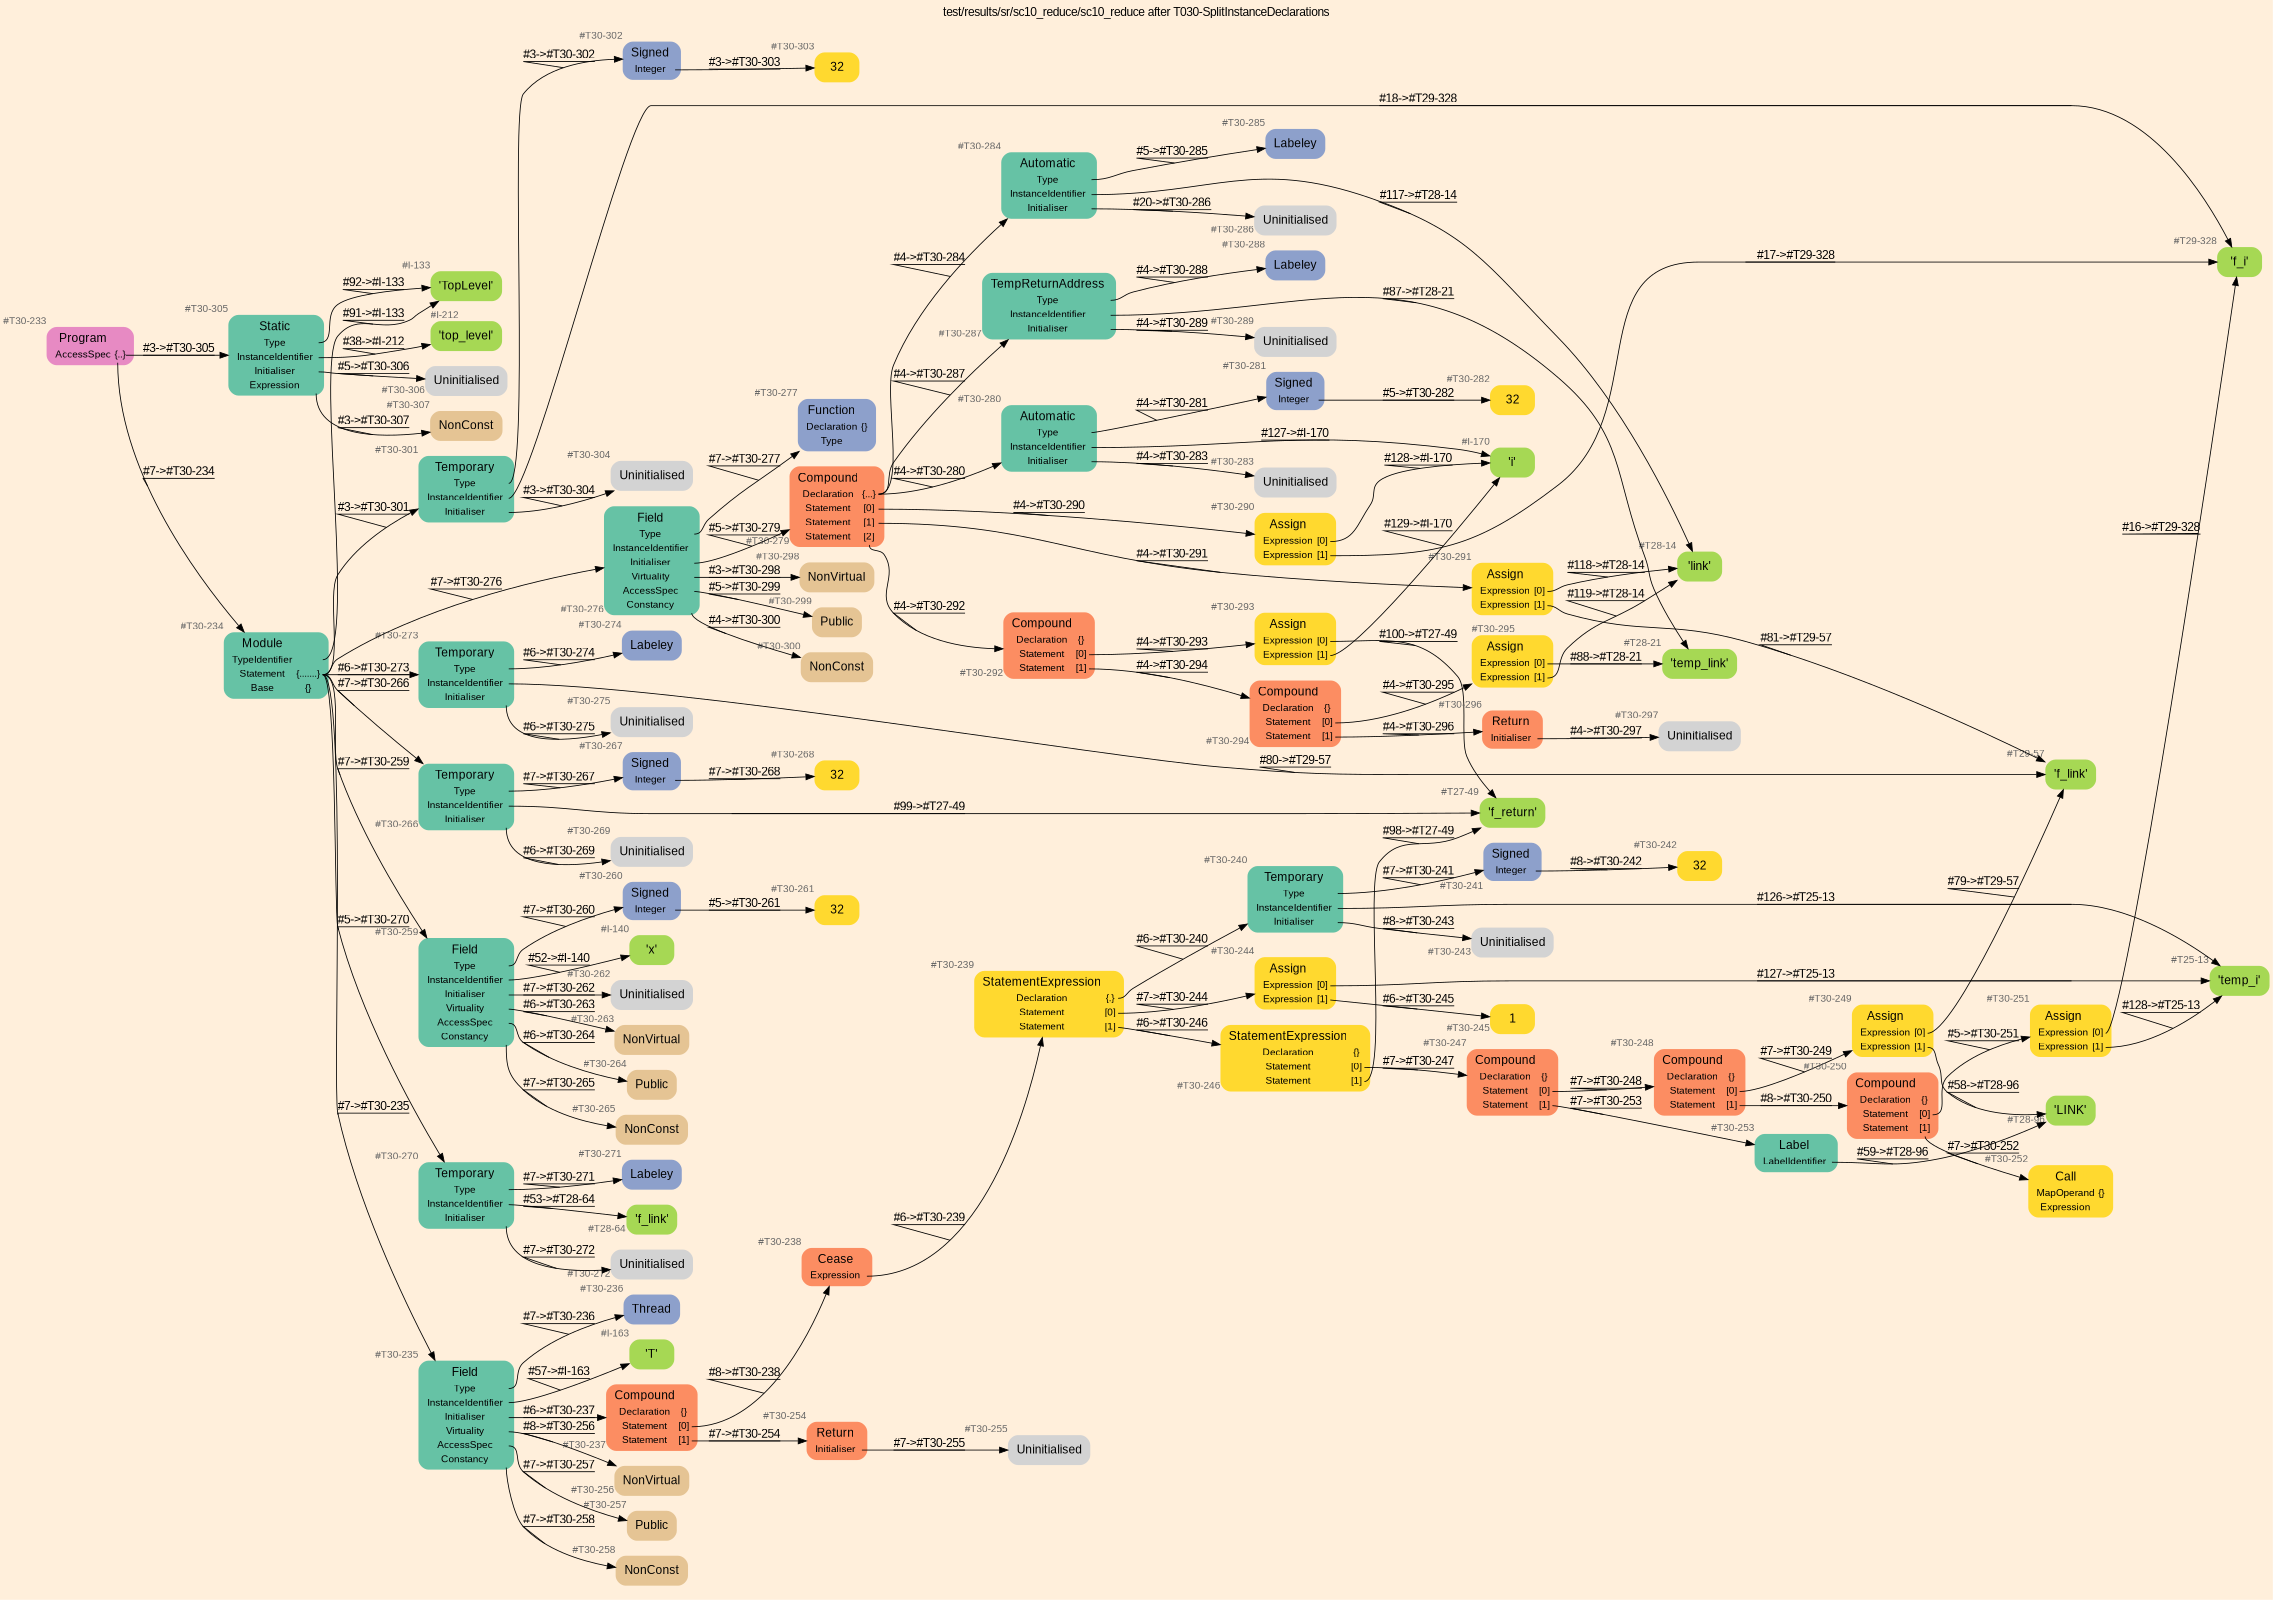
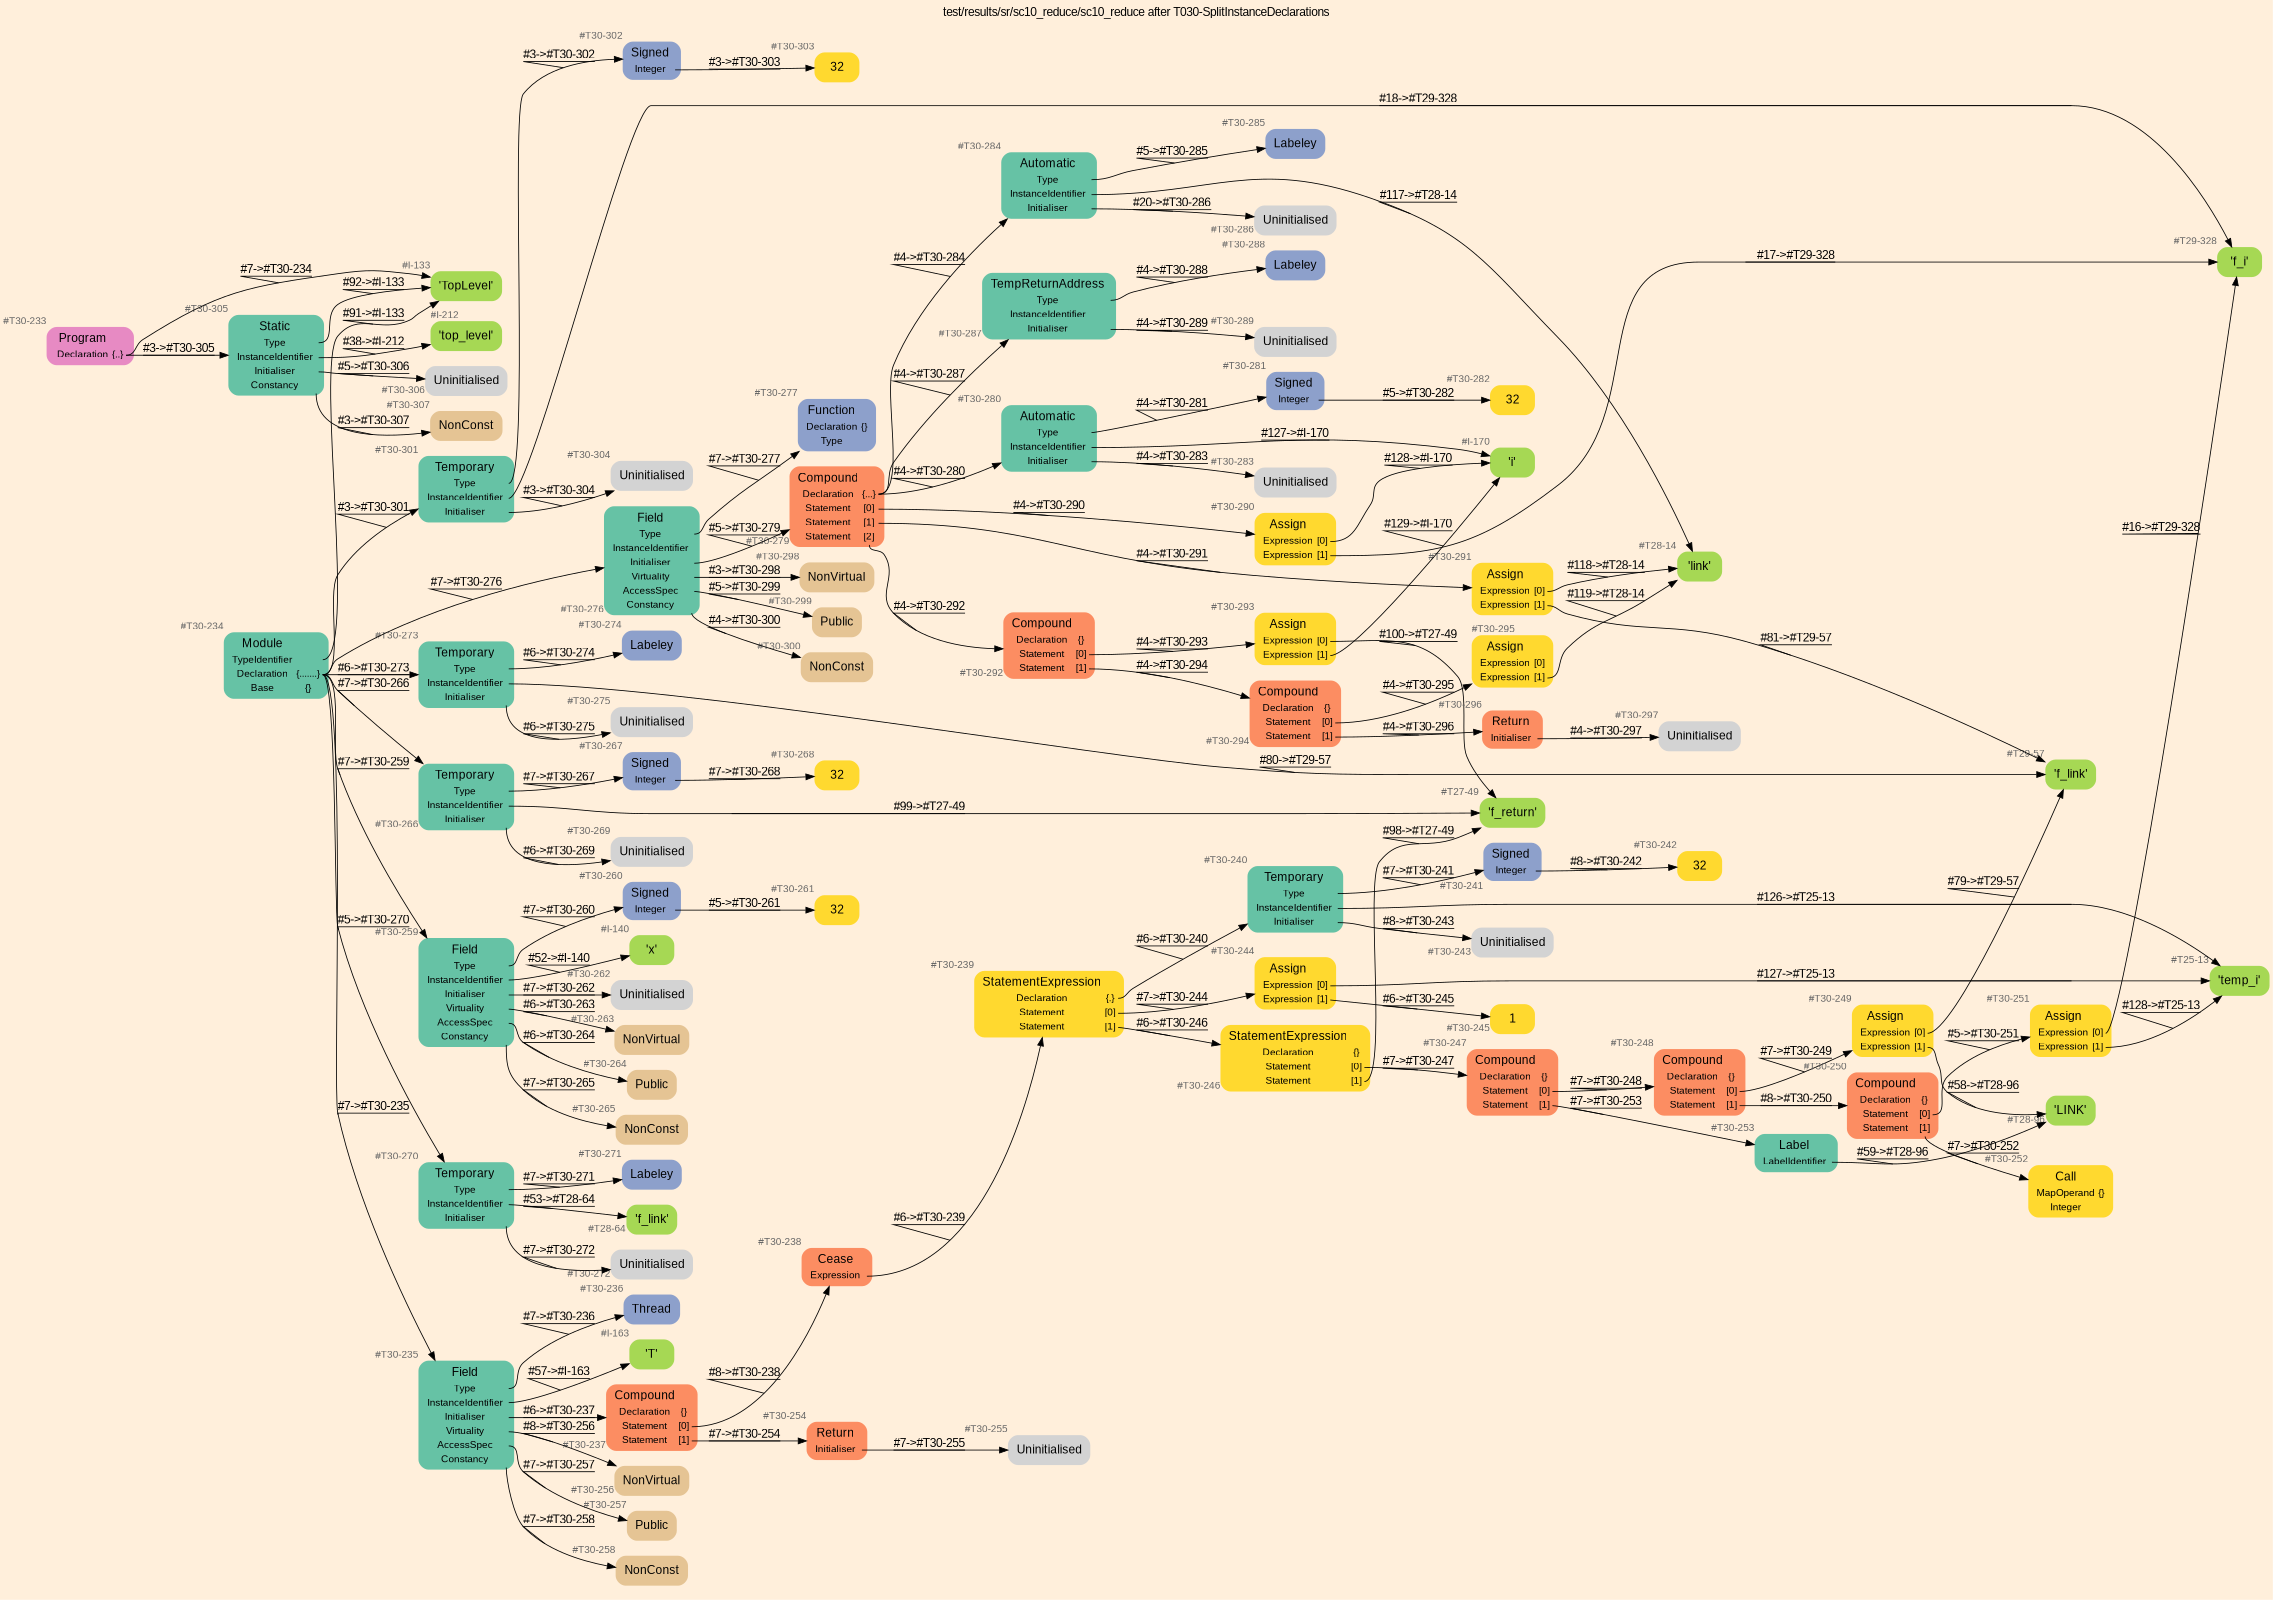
(83, 354) -> (83, 354)
(275, 385) -> (275, 385)
(156, 504) -> (265, 286)
(1700, 664) -> none
(262, 674) -> (262, 674)
(2066, 1207) -> (2066, 1207)
